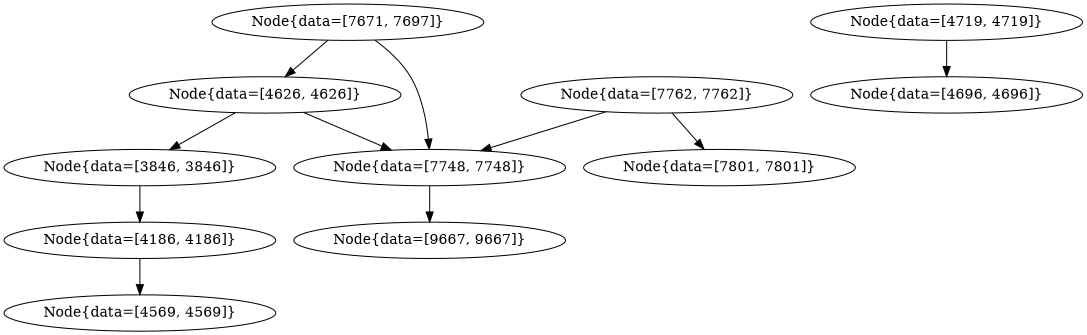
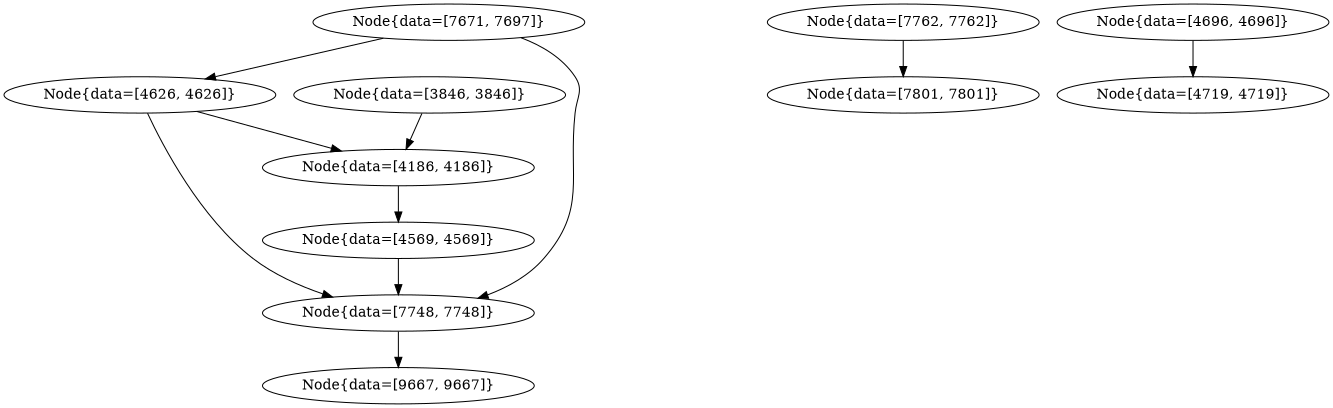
(947, 54) -> (1193, 54)
(207, 129) -> (264, 130)
(548, 130) -> (398, 272)
